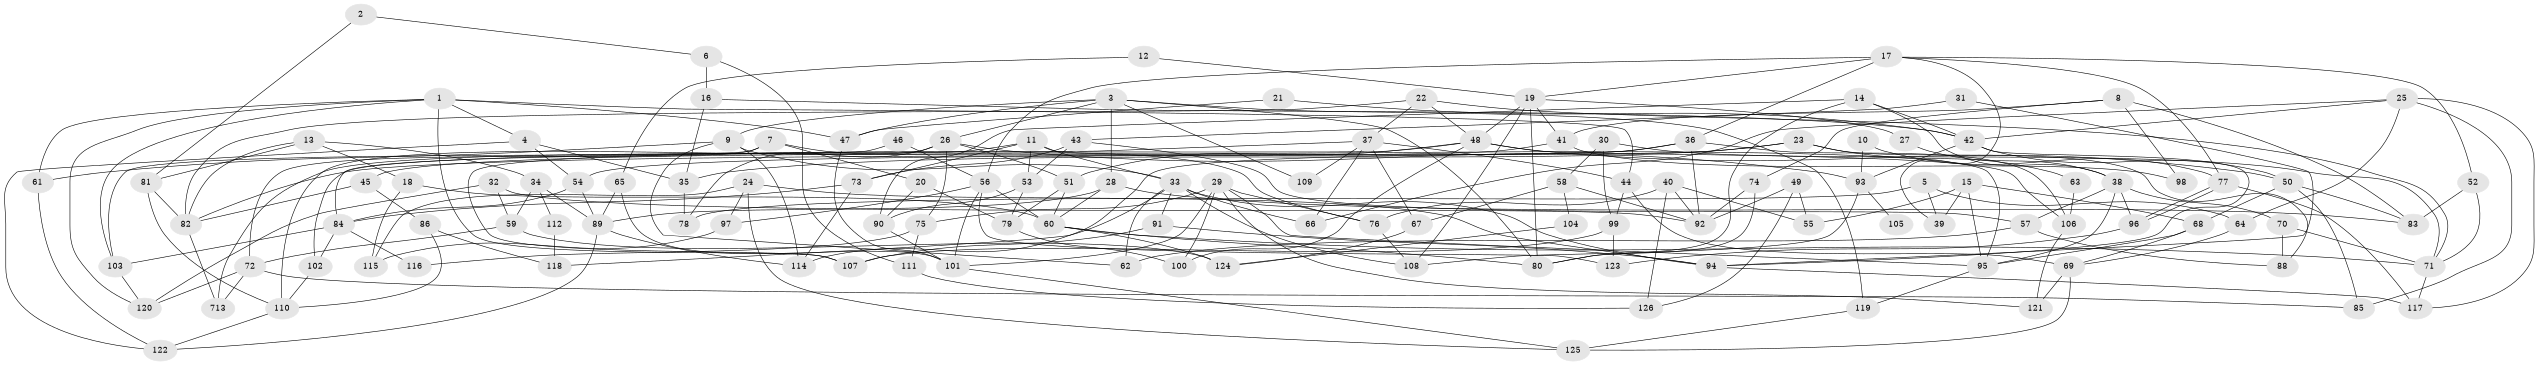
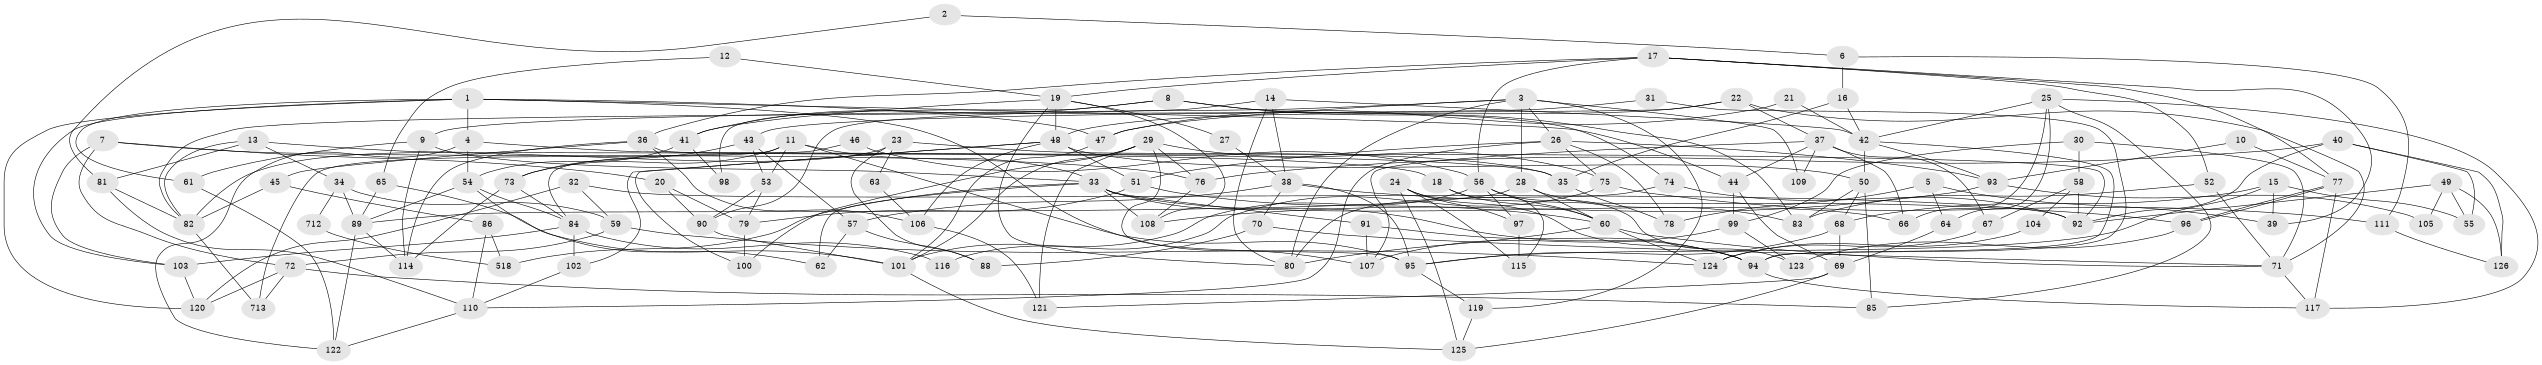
none -> (2436, 203)
(555, 225) -> (314, 225)
(780, 243) -> (635, 251)
(555, 267) -> (504, 267)
